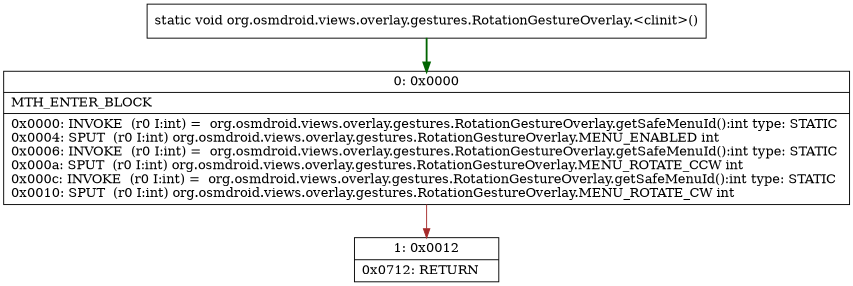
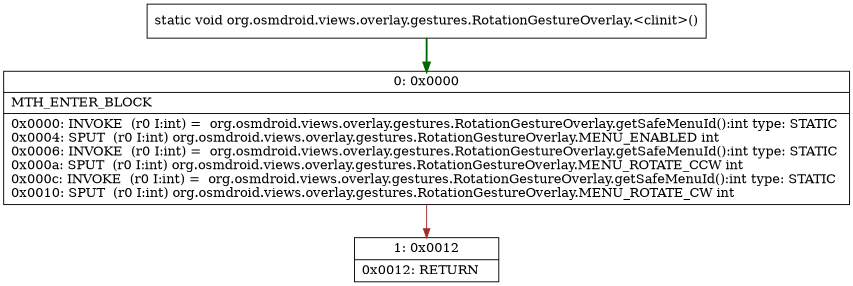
(427, 270) -> (427, 270)
